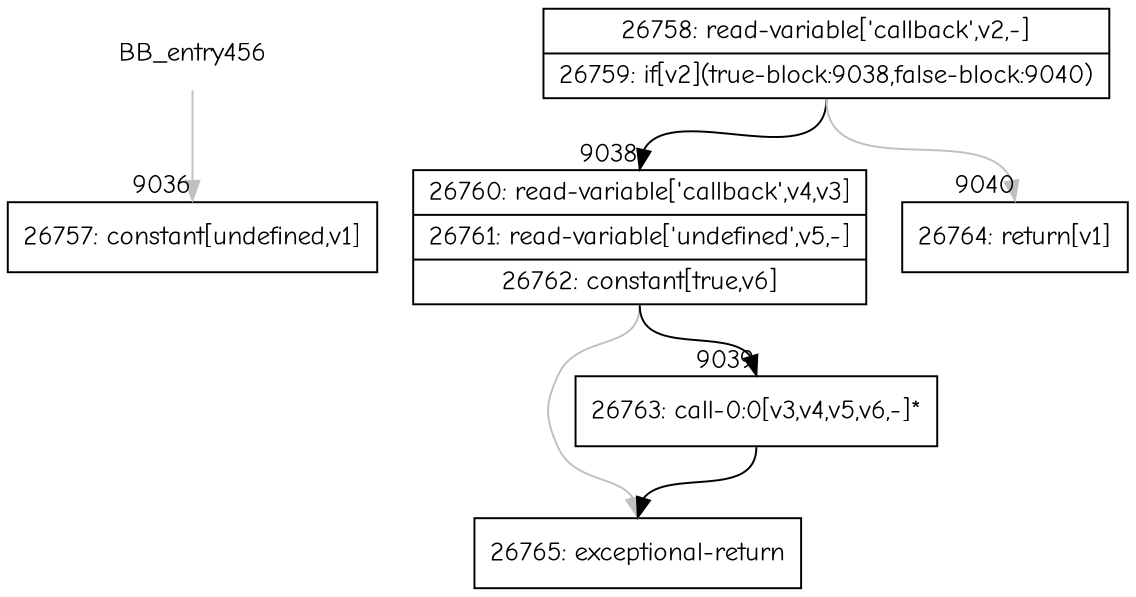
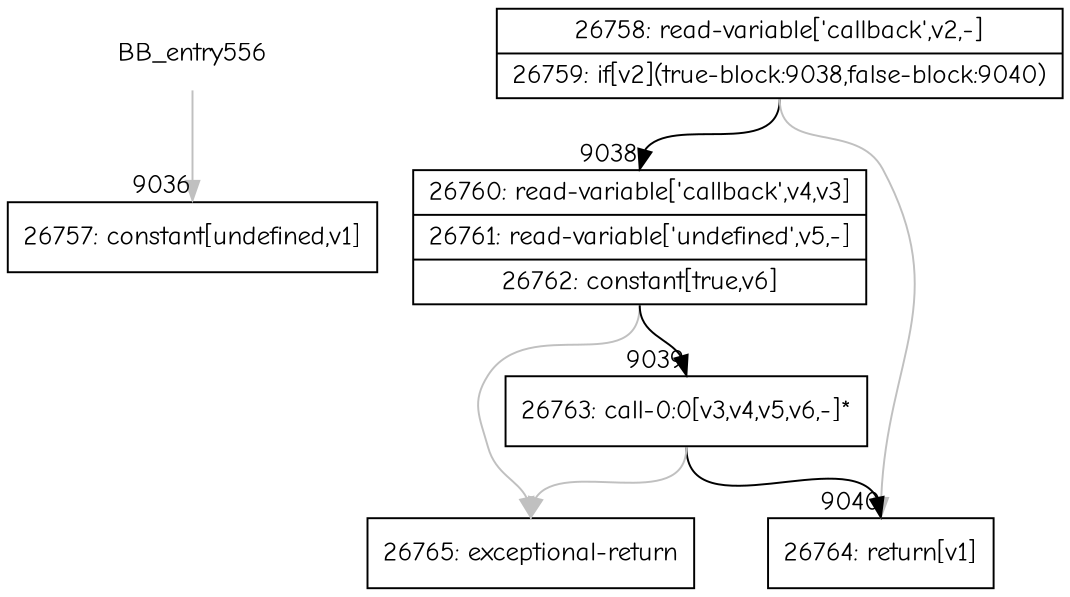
(192, 53) -> (192, 53)
(707, 481) -> (618, 483)
none -> (774, 483)
